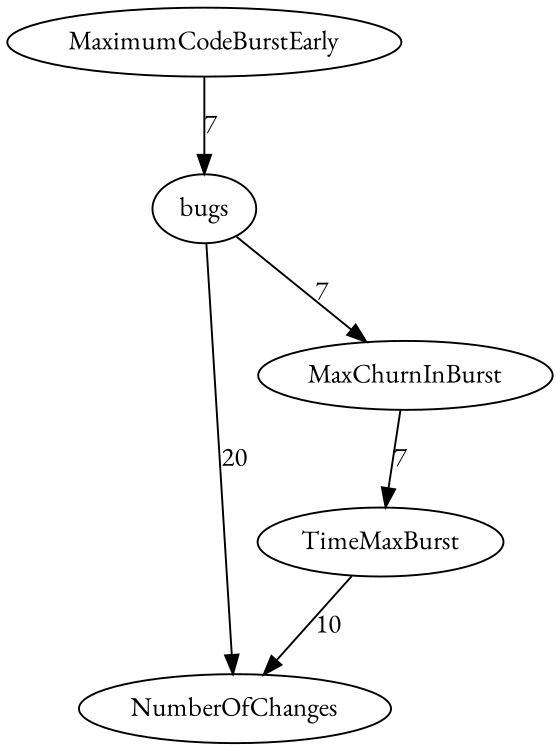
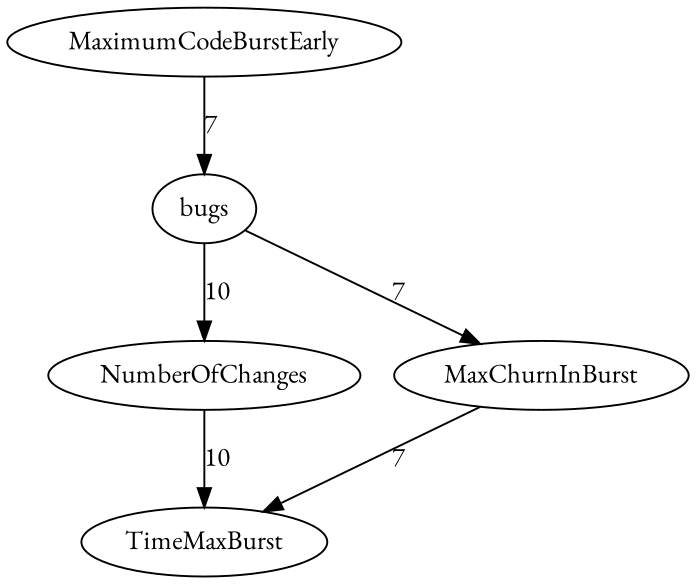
(235, 459) -> (218, 292)
(314, 618) -> (204, 449)
